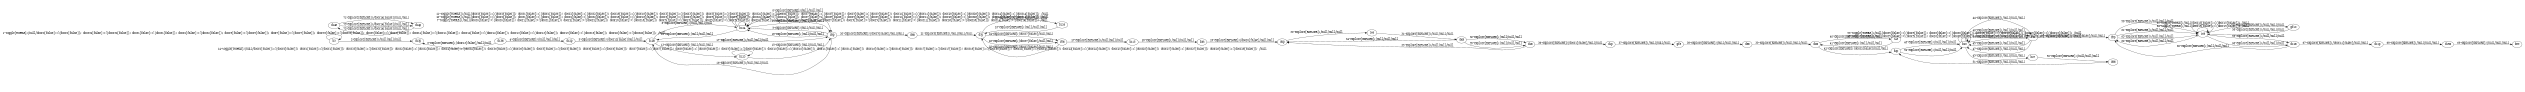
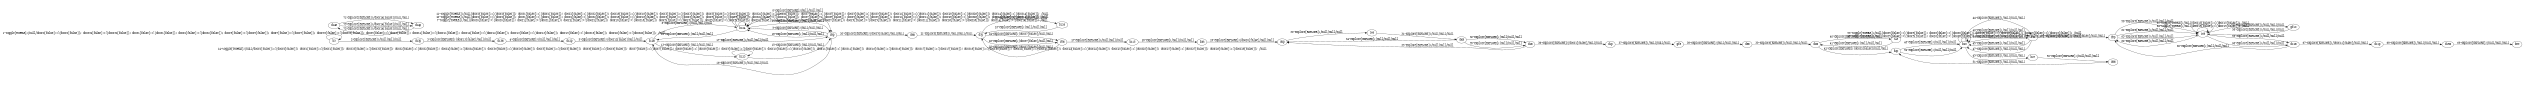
(460, 48) -> (458, 41)
